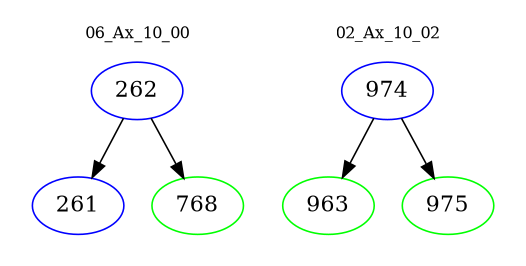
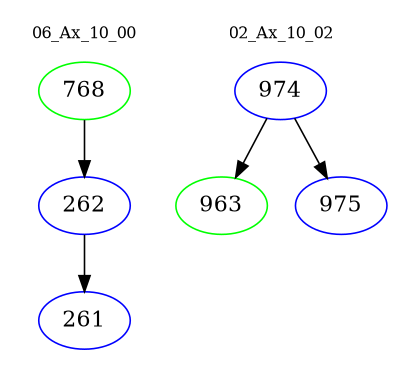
(164, 141) -> (85, 140)
(448, 206) -> (341, 206)
